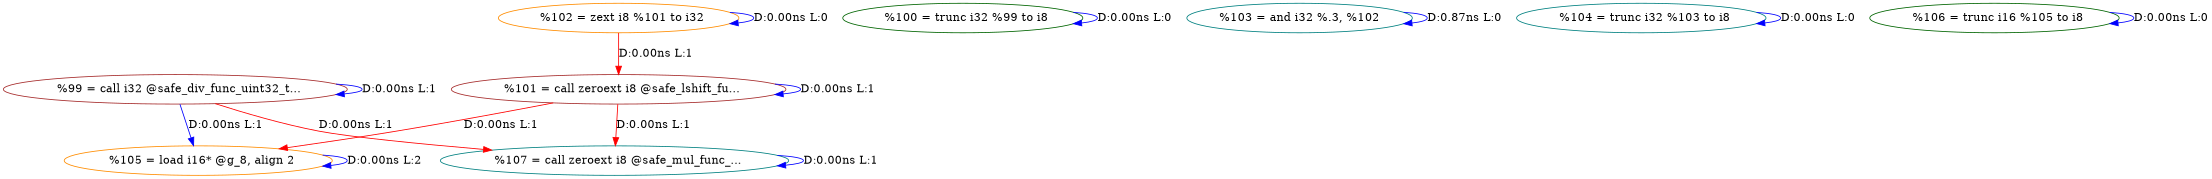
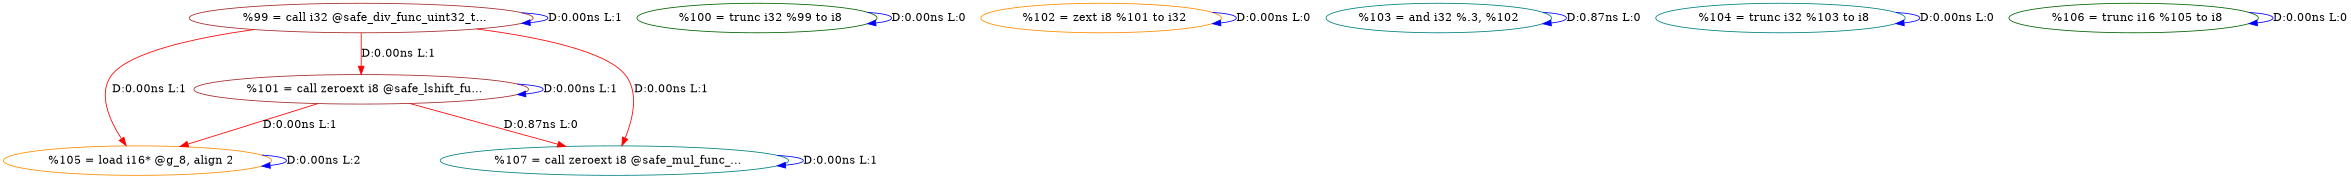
(619, 50) -> (361, 50)
(185, 121) -> (147, 54)
(653, 125) -> (541, 125)
